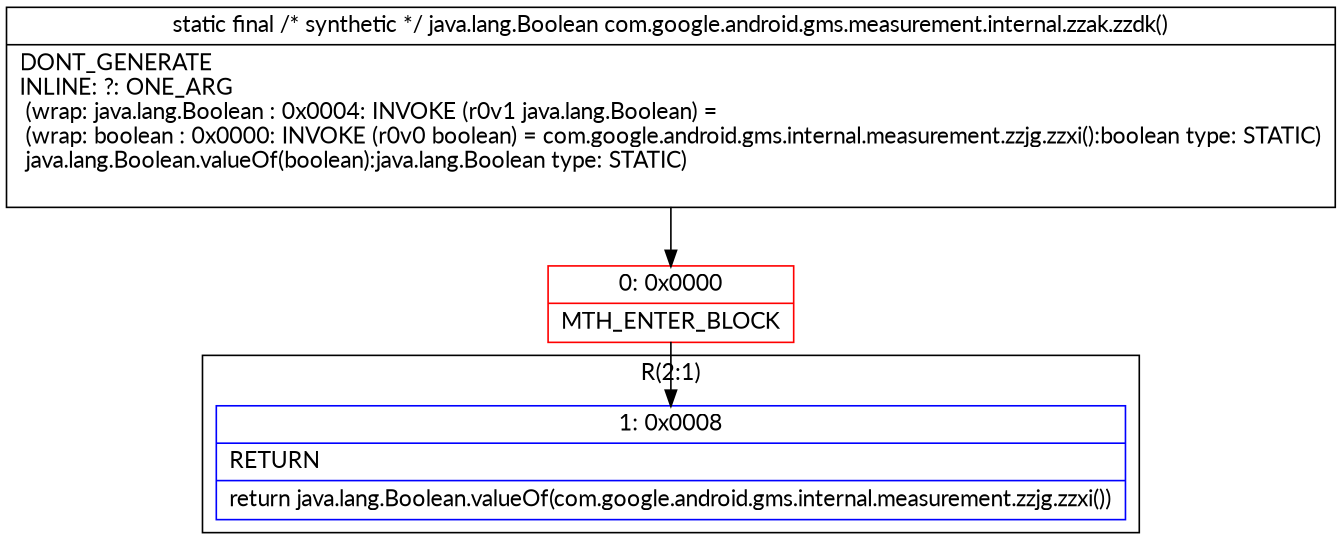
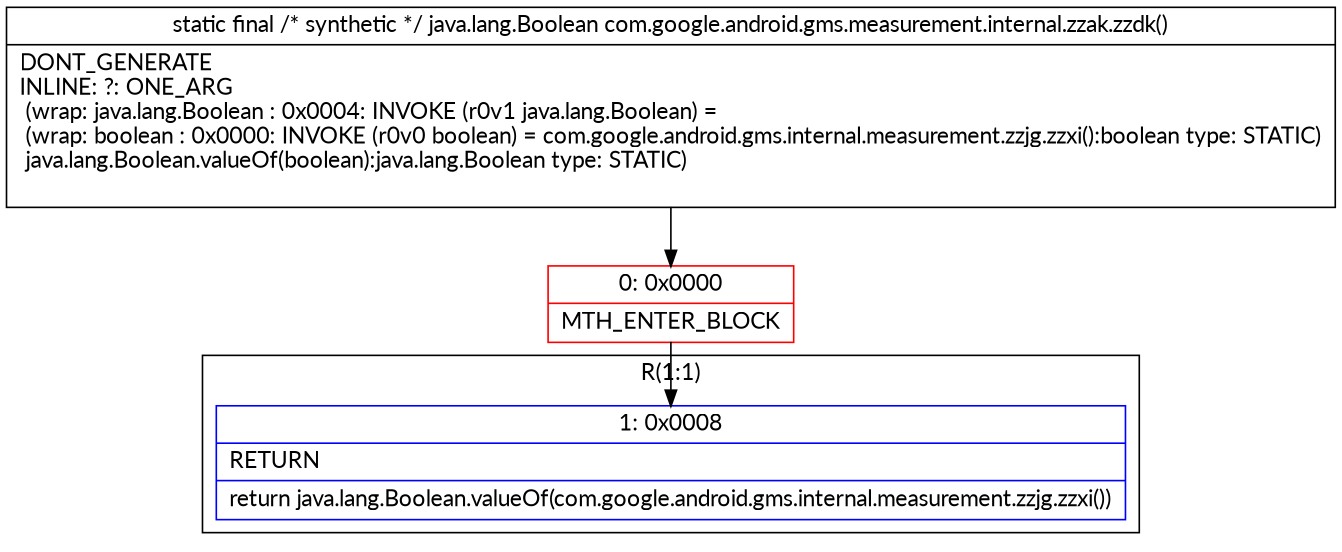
(671, 374) -> (671, 374)
